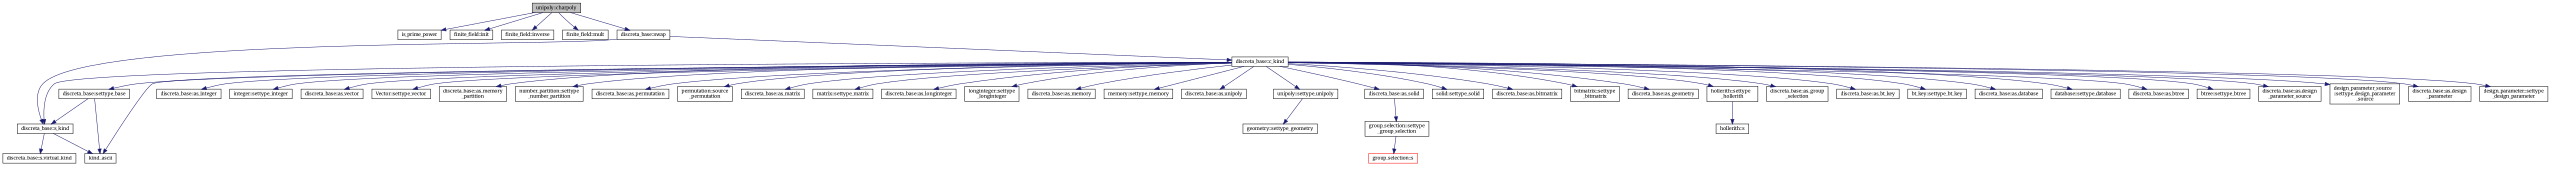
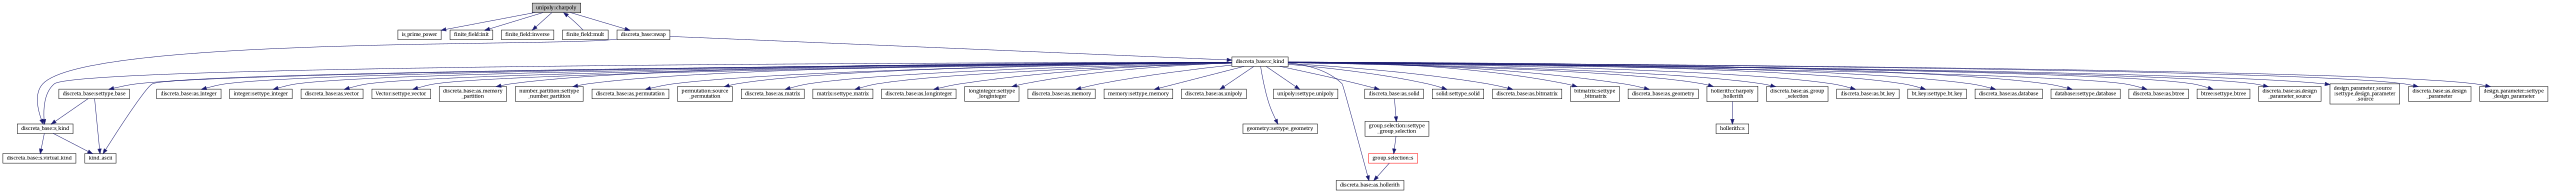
(566, 20) -> (575, 23)
(1732, 94) -> (1732, 94)
(1294, 109) -> (1266, 94)
none -> (1370, 185)
